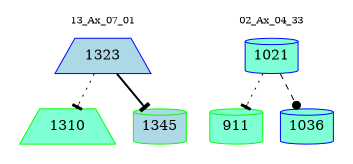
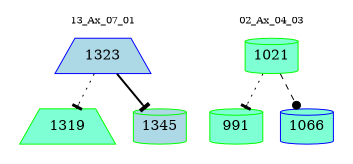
(272, 21) -> (272, 21)
(272, 56) -> (272, 56)
(68, 126) -> (68, 126)
(236, 126) -> (236, 126)
(307, 126) -> (307, 126)
